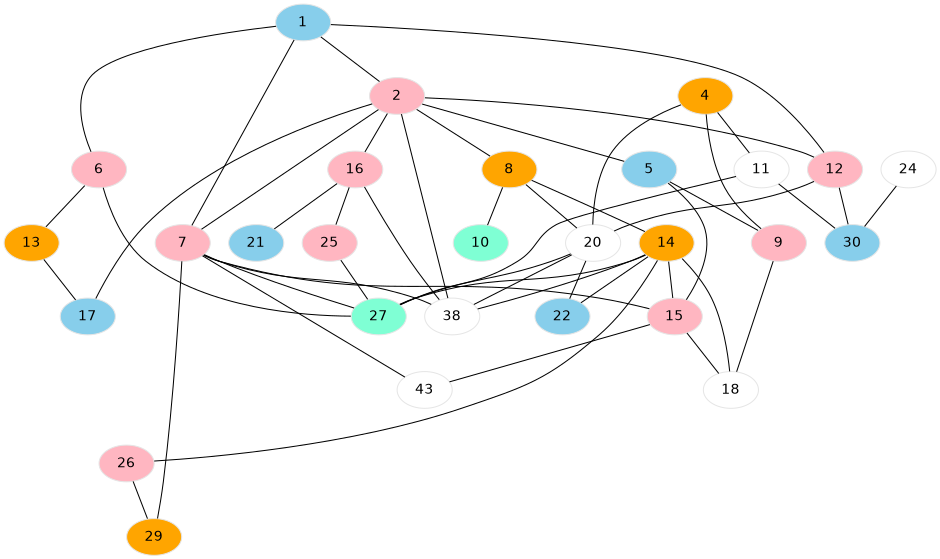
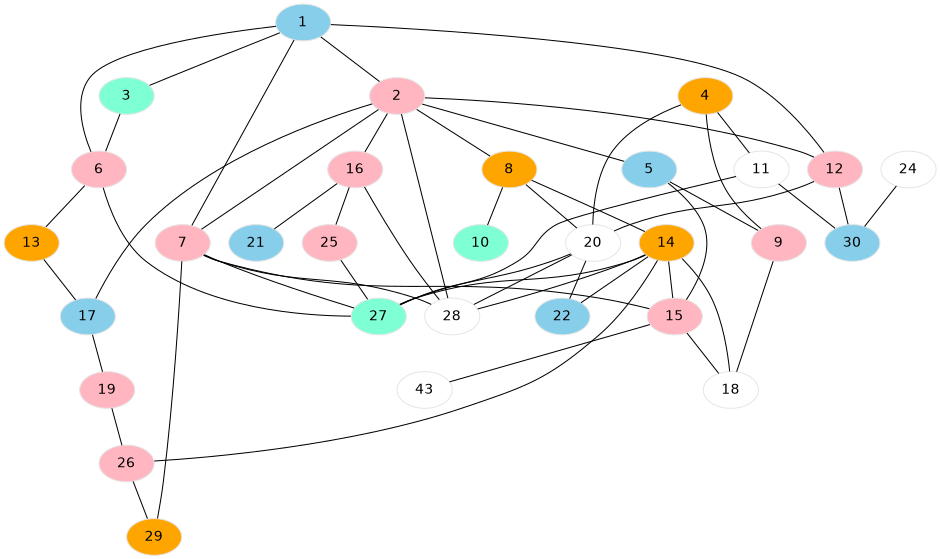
none -> (127, 96)
(452, 316) -> (452, 316)
(314, 323) -> none
none -> (107, 390)
